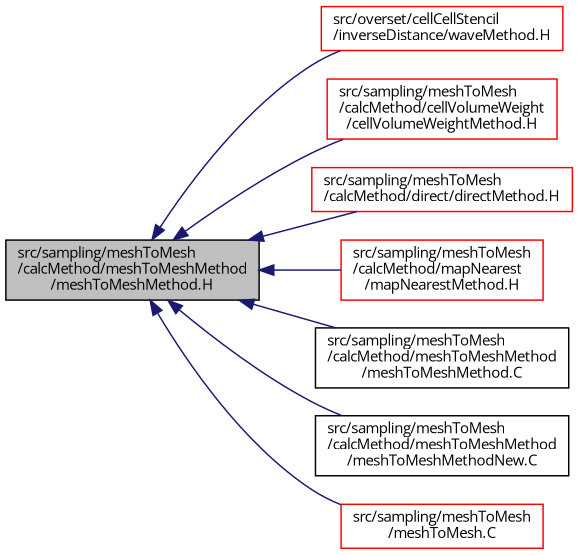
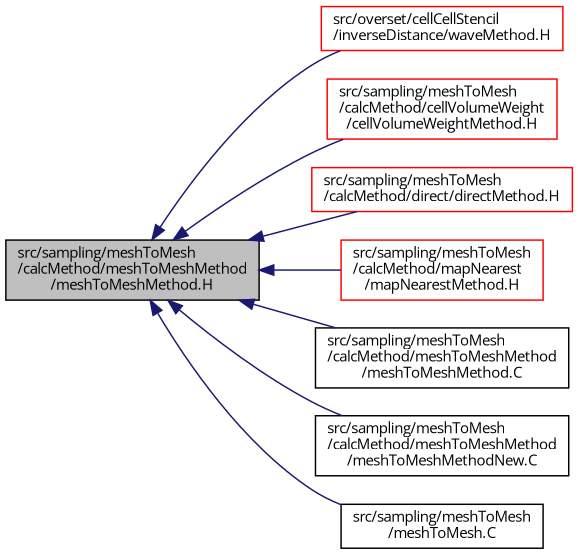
(442, 526) -> (442, 526)
